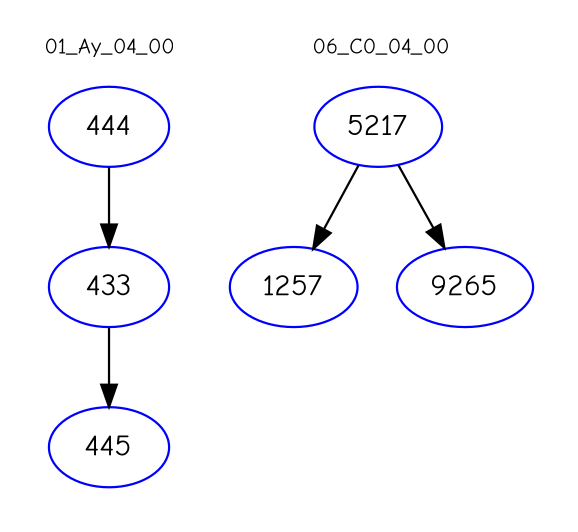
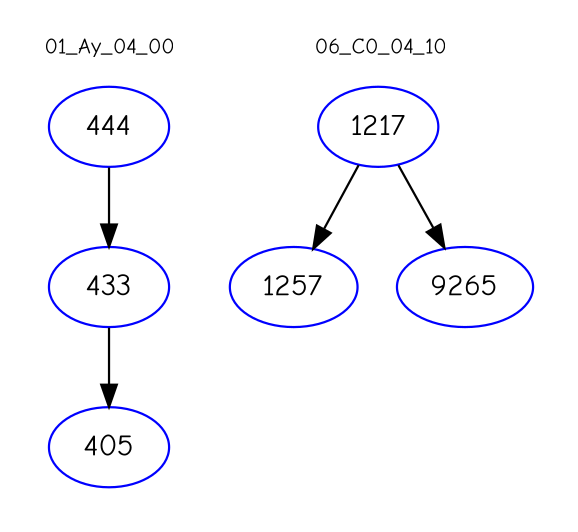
(382, 48) -> (382, 48)
(378, 127) -> (378, 127)
(109, 447) -> (109, 447)
